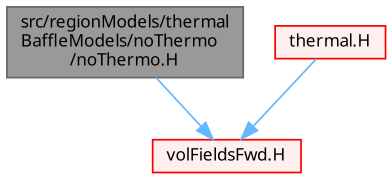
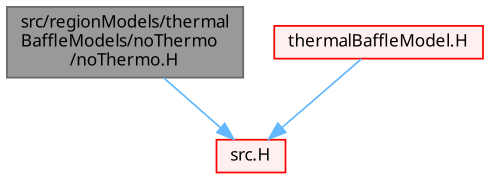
(330, 42) -> (379, 42)
(227, 156) -> (251, 156)
